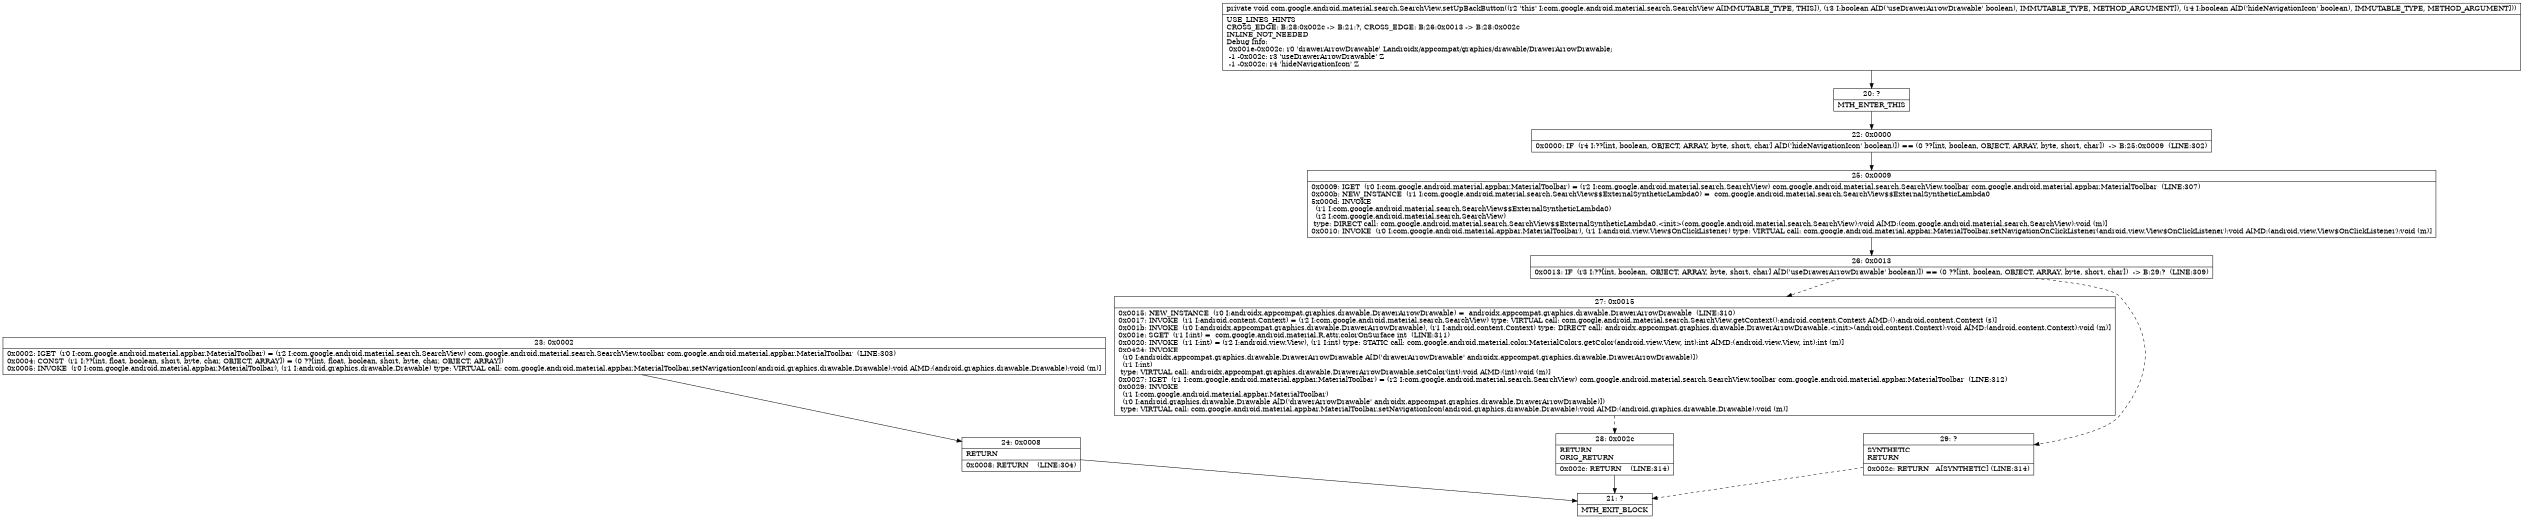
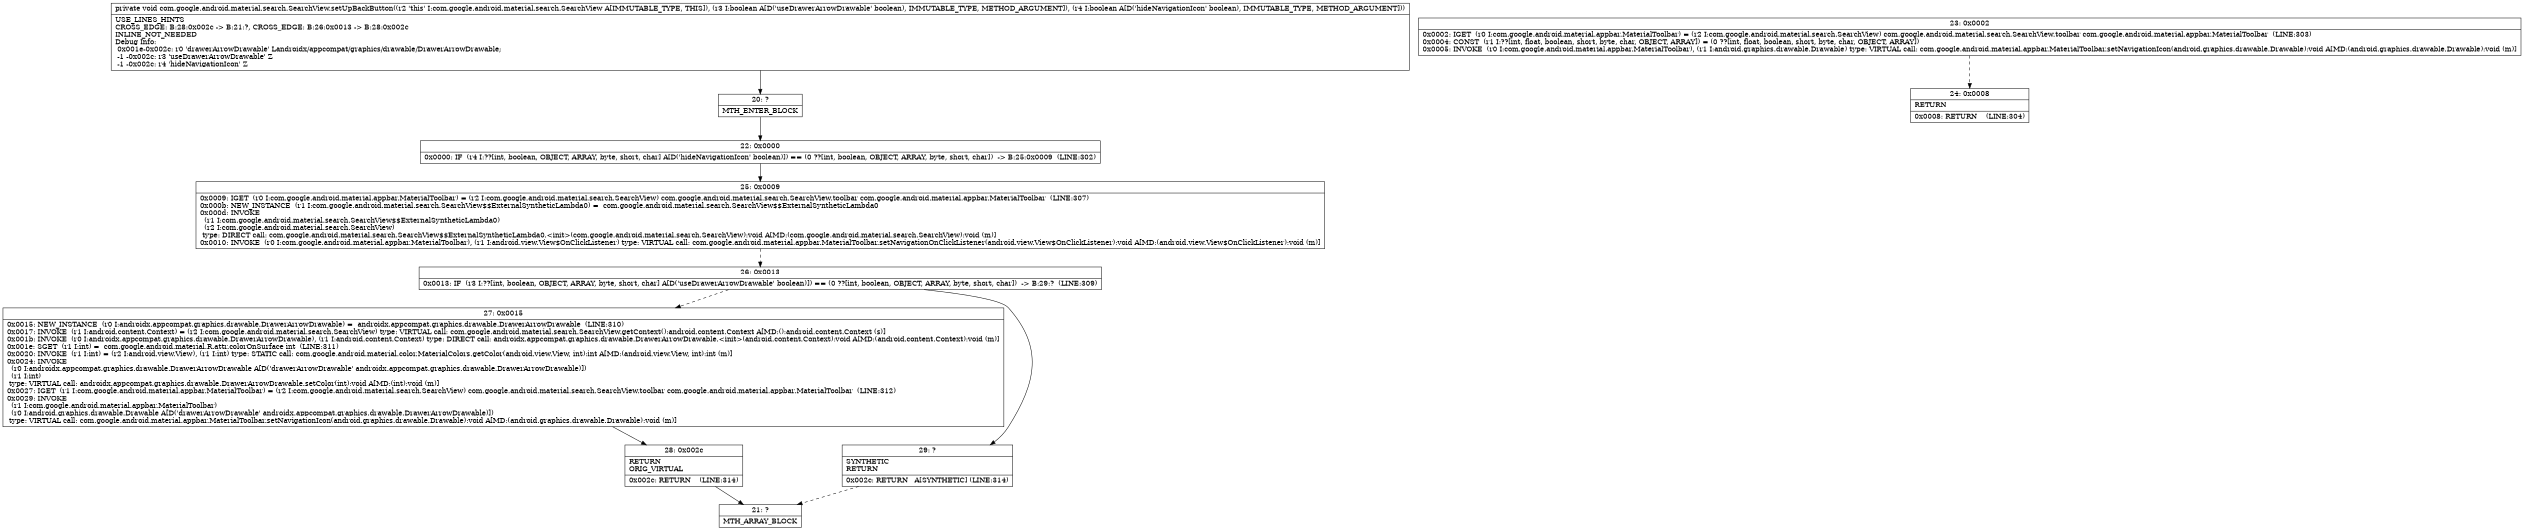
(1872, 105) -> (760, 111)
(1344, 202) -> (232, 213)
(1872, 244) -> (760, 255)
(1151, 350) -> (39, 362)
(2145, 356) -> (1026, 335)
(799, 408) -> (1970, 69)
(1615, 422) -> (627, 435)
(1587, 458) -> (656, 469)
(1326, 480) -> none
(1615, 510) -> (760, 521)
